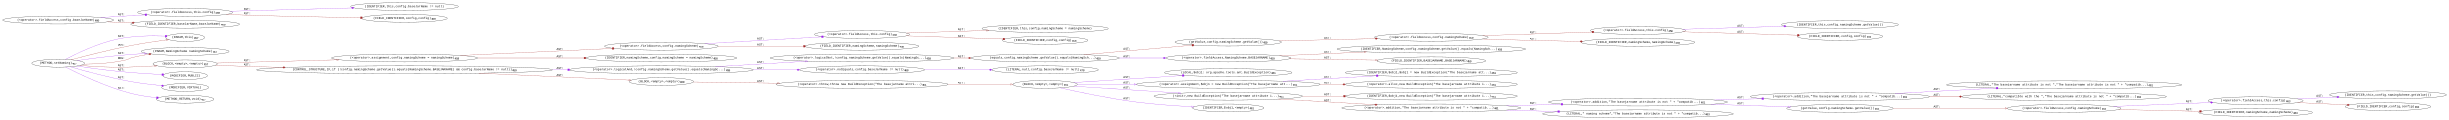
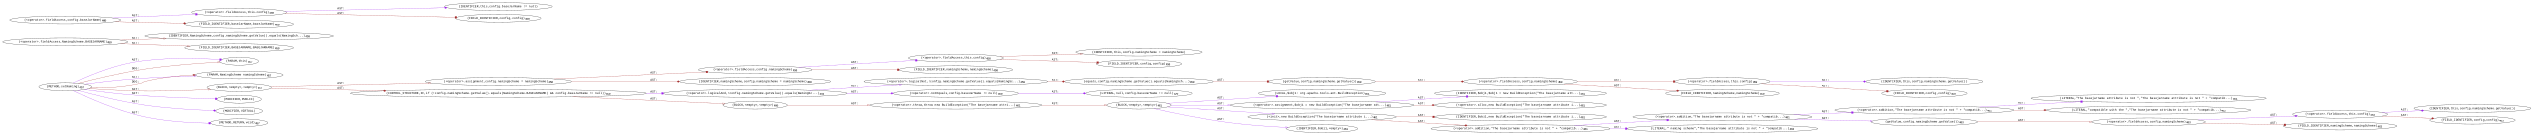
(531, 58) -> (624, 82)
(1141, 58) -> none
